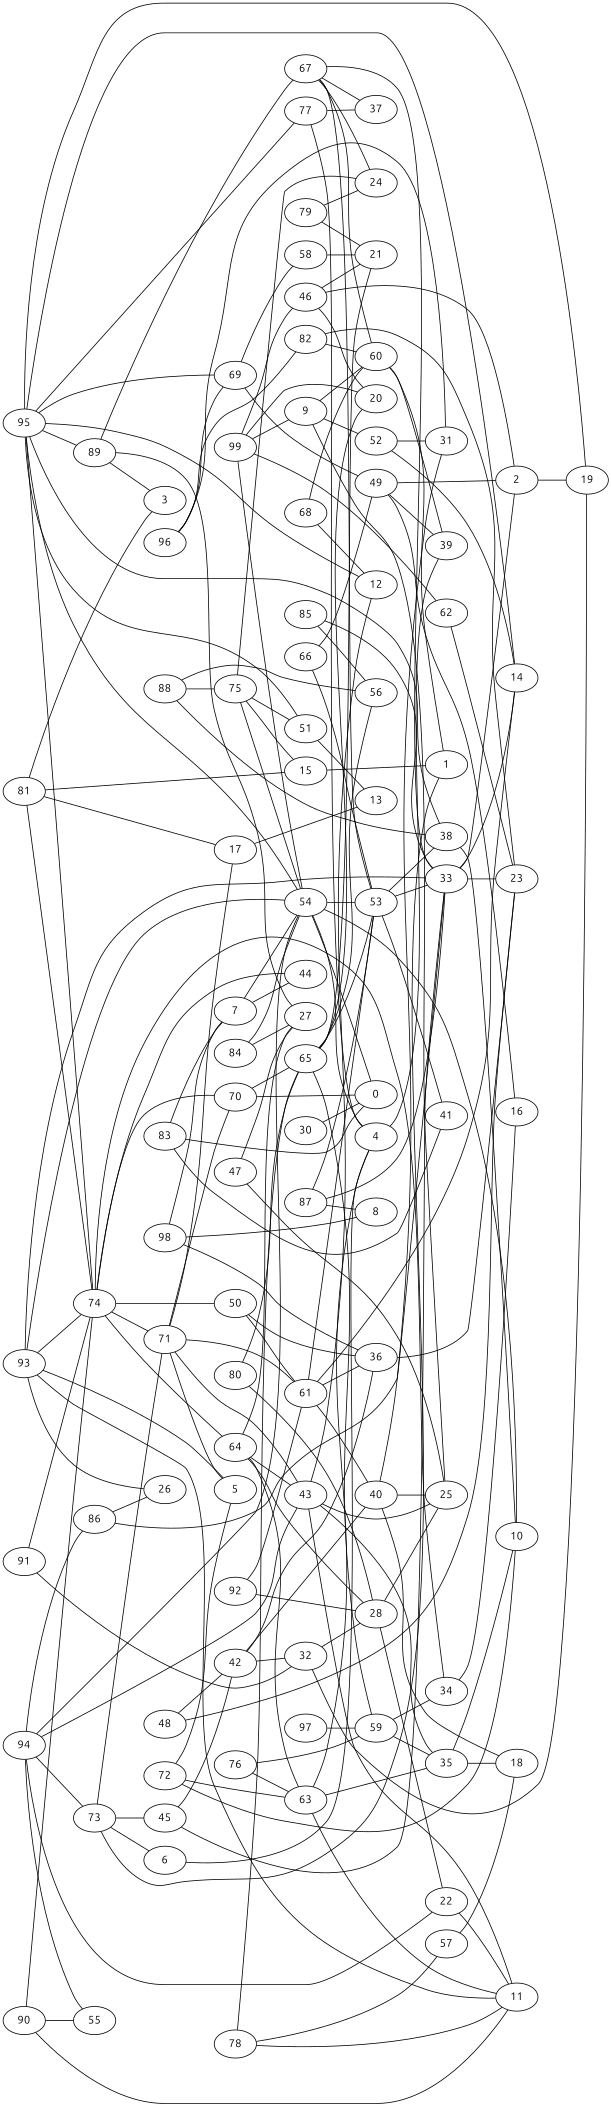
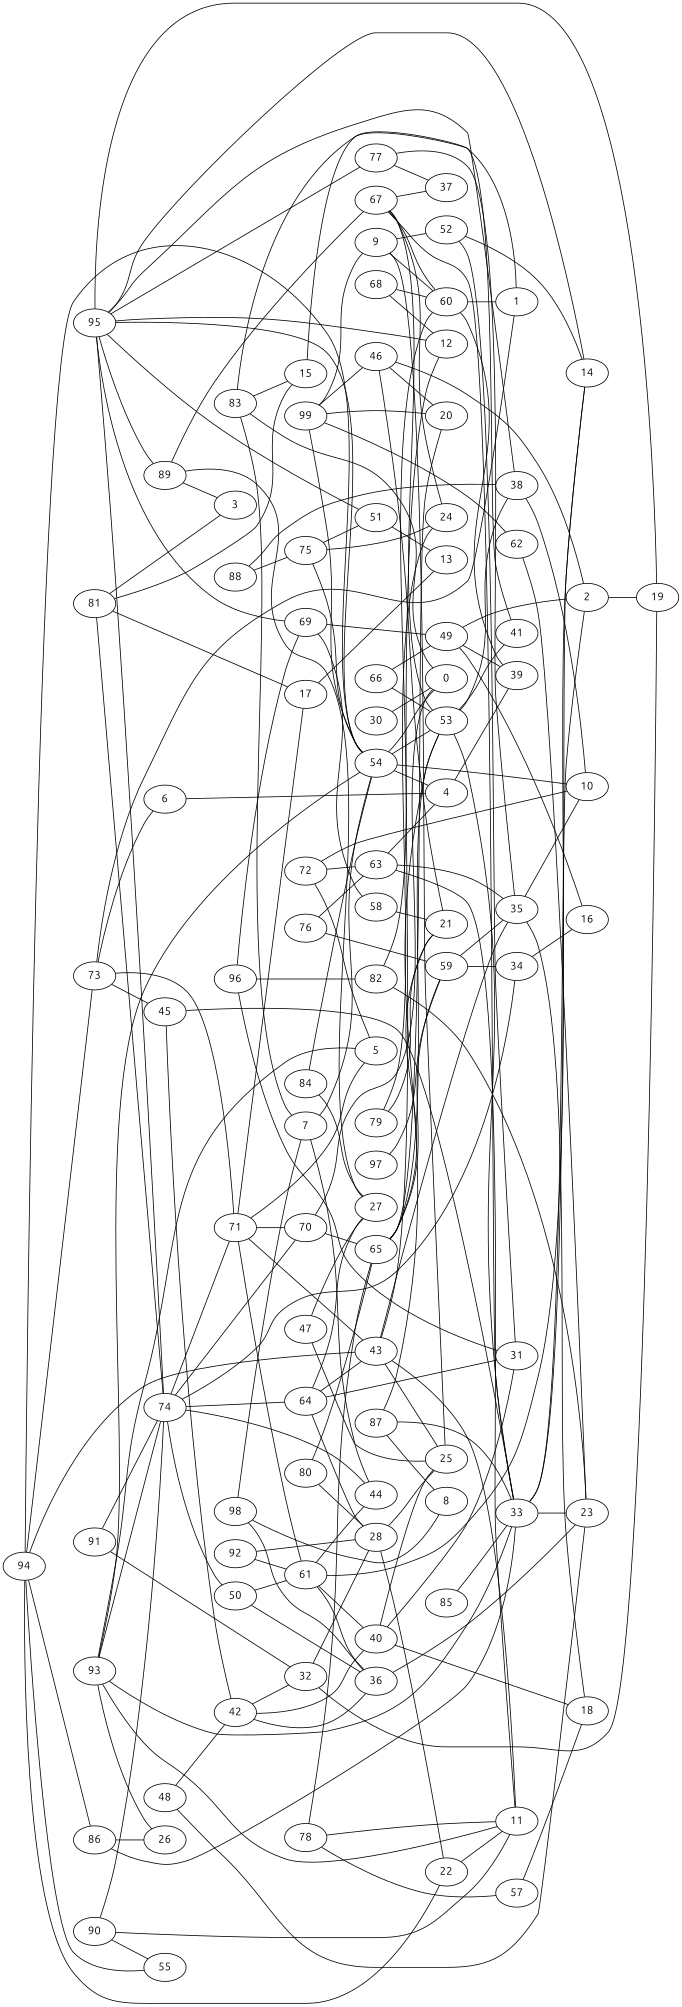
(331, 652) -> (495, 593)
(376, 693) -> none
(269, 731) -> (271, 389)
(331, 1217) -> (343, 1530)
(278, 1621) -> (407, 1379)
